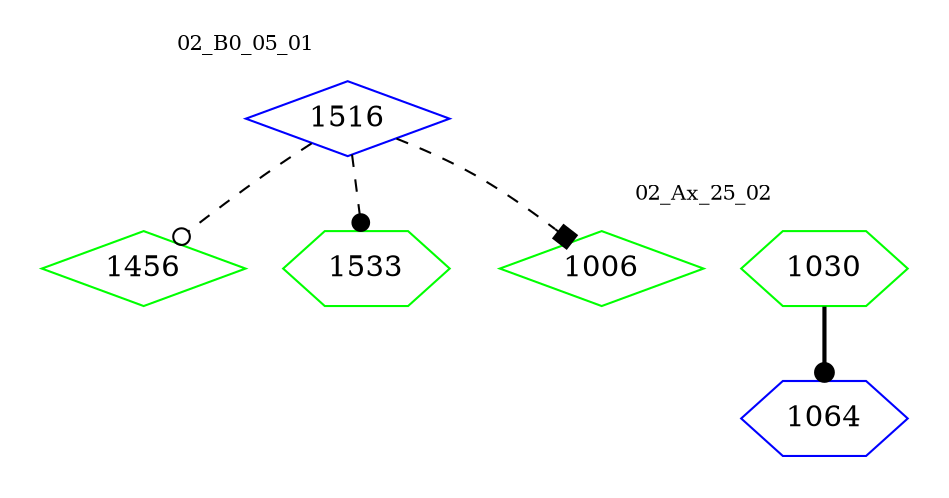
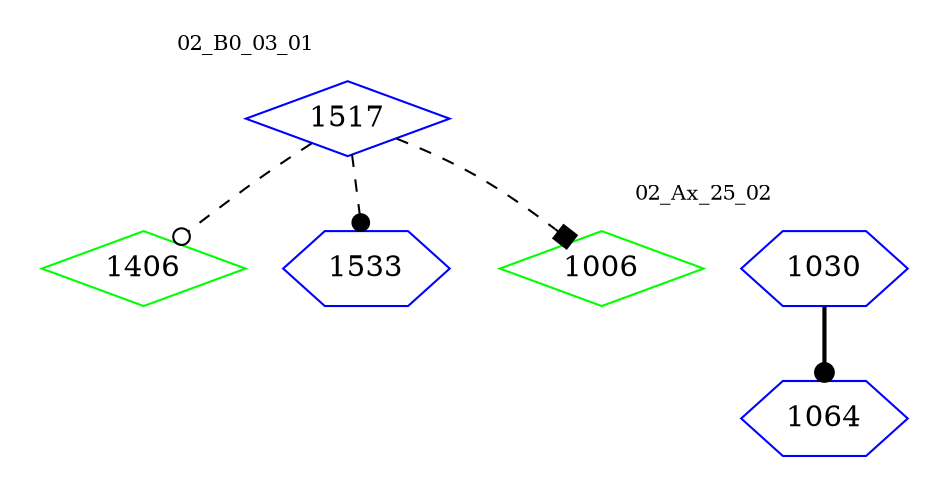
(246, 45) -> (246, 45)
(348, 119) -> (348, 119)
(144, 269) -> (144, 269)
(366, 269) -> (366, 269)
(824, 269) -> (824, 269)
